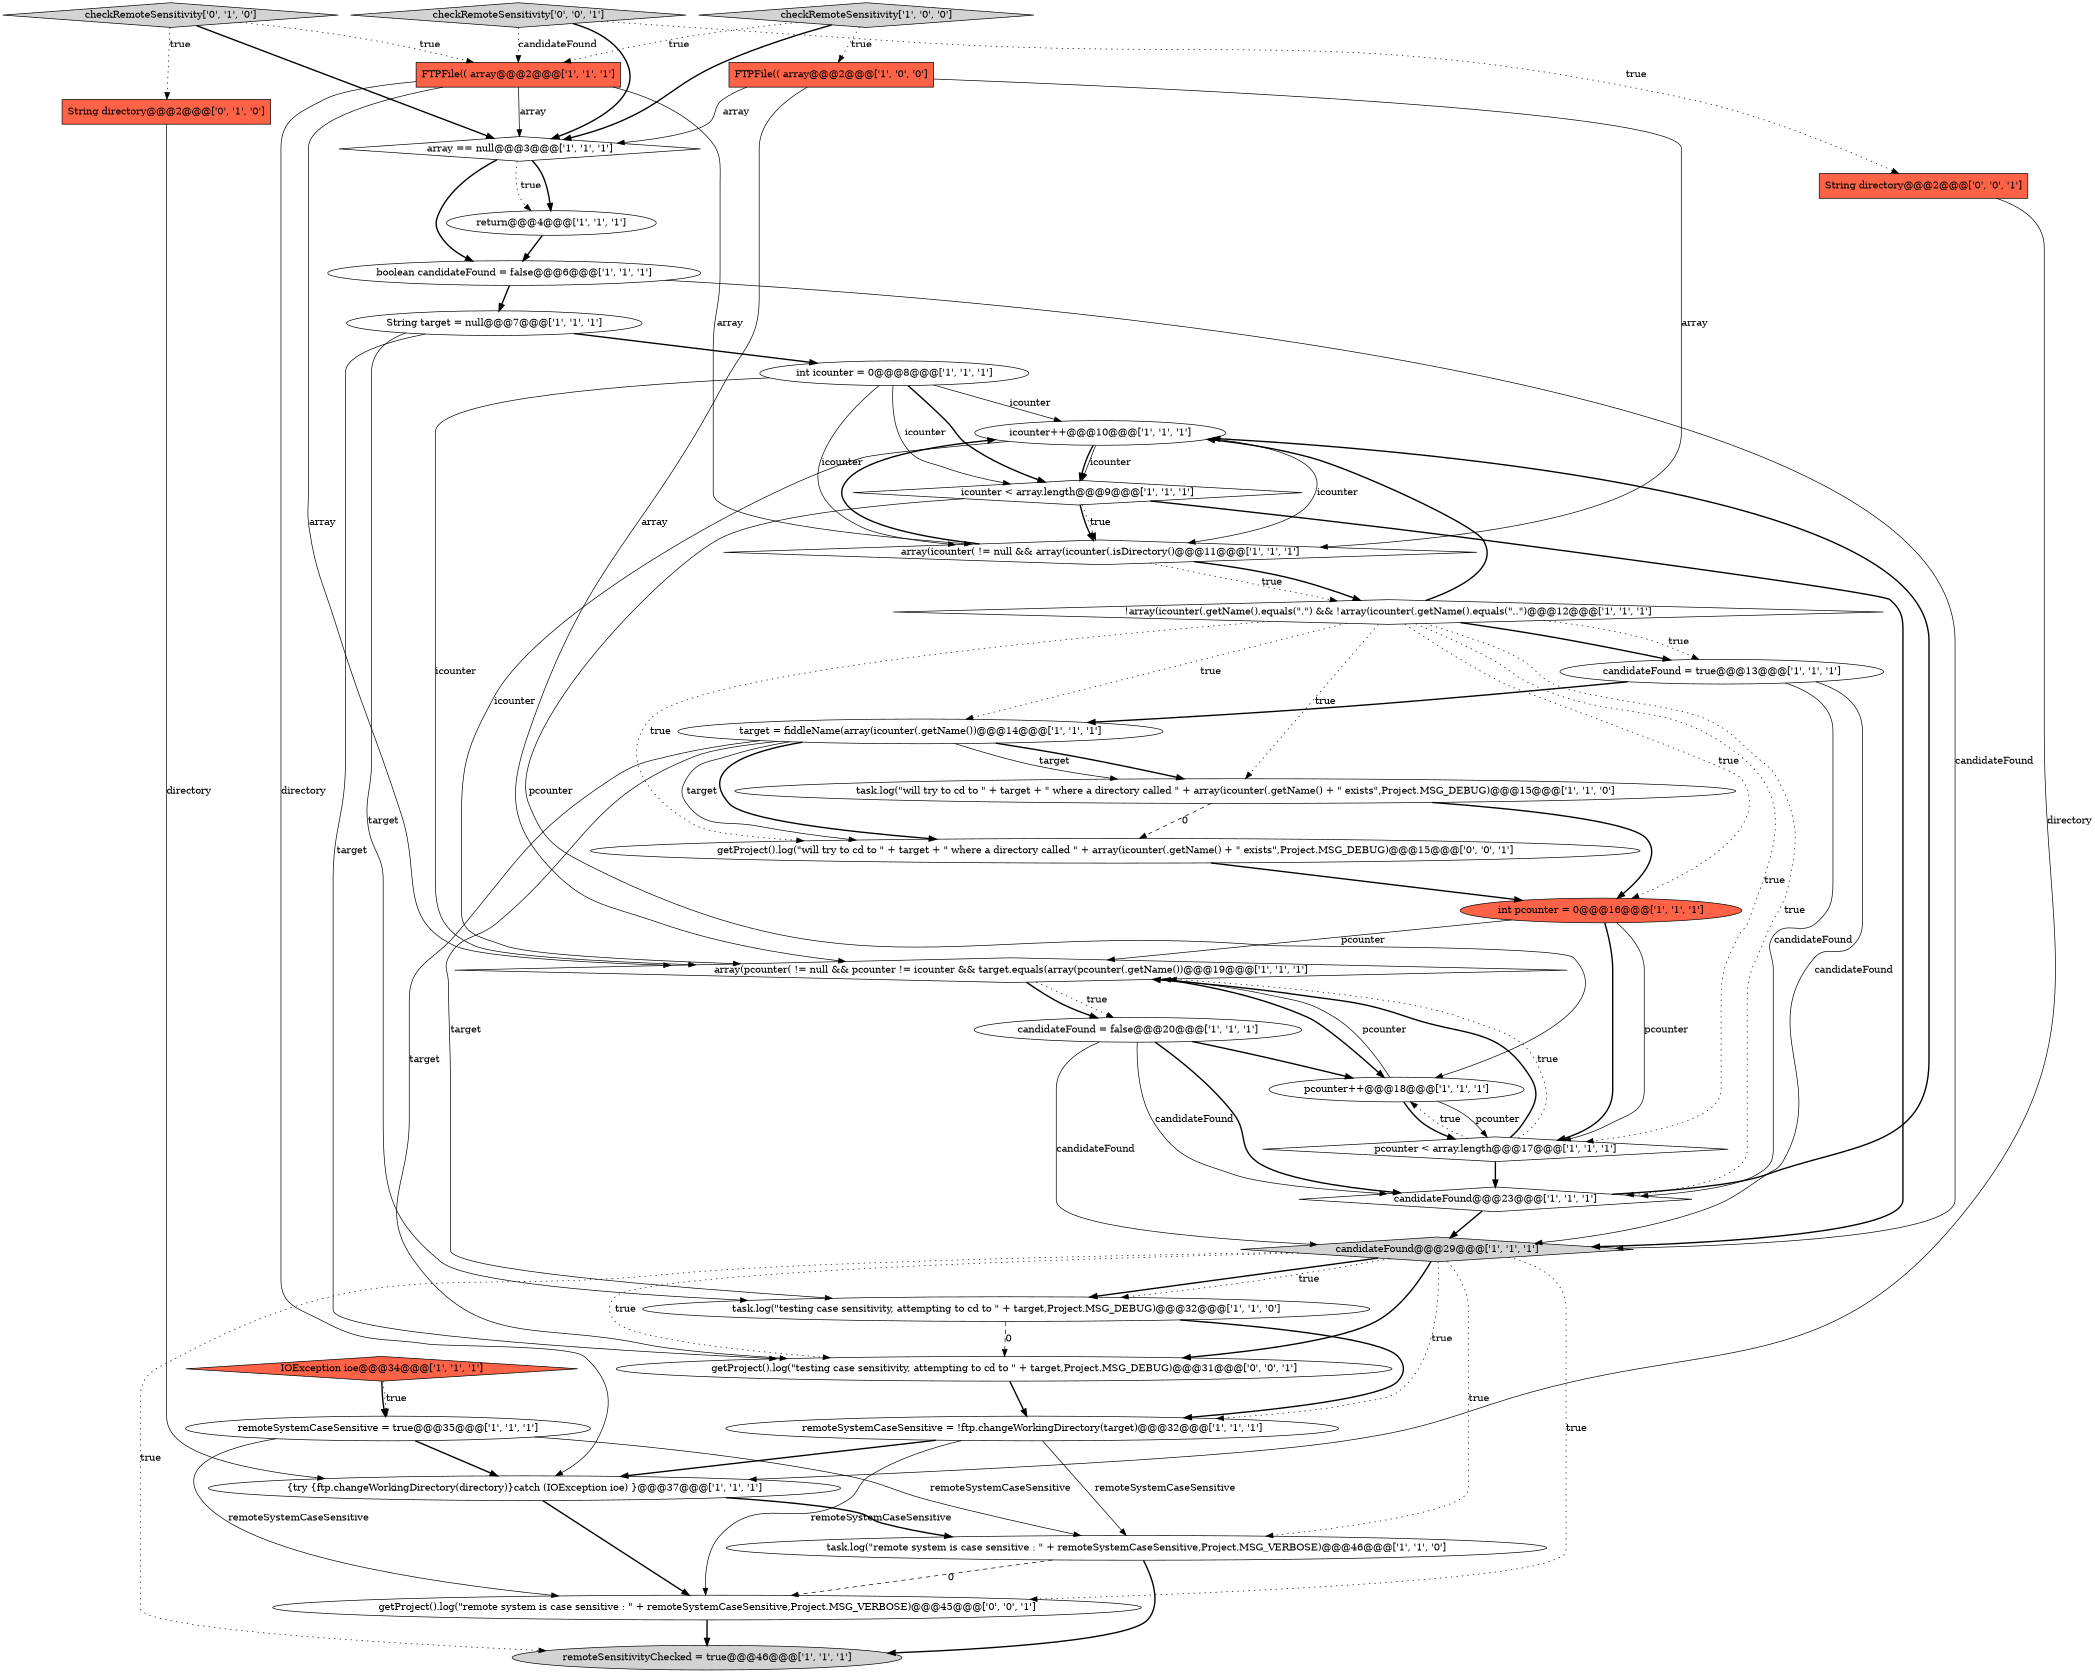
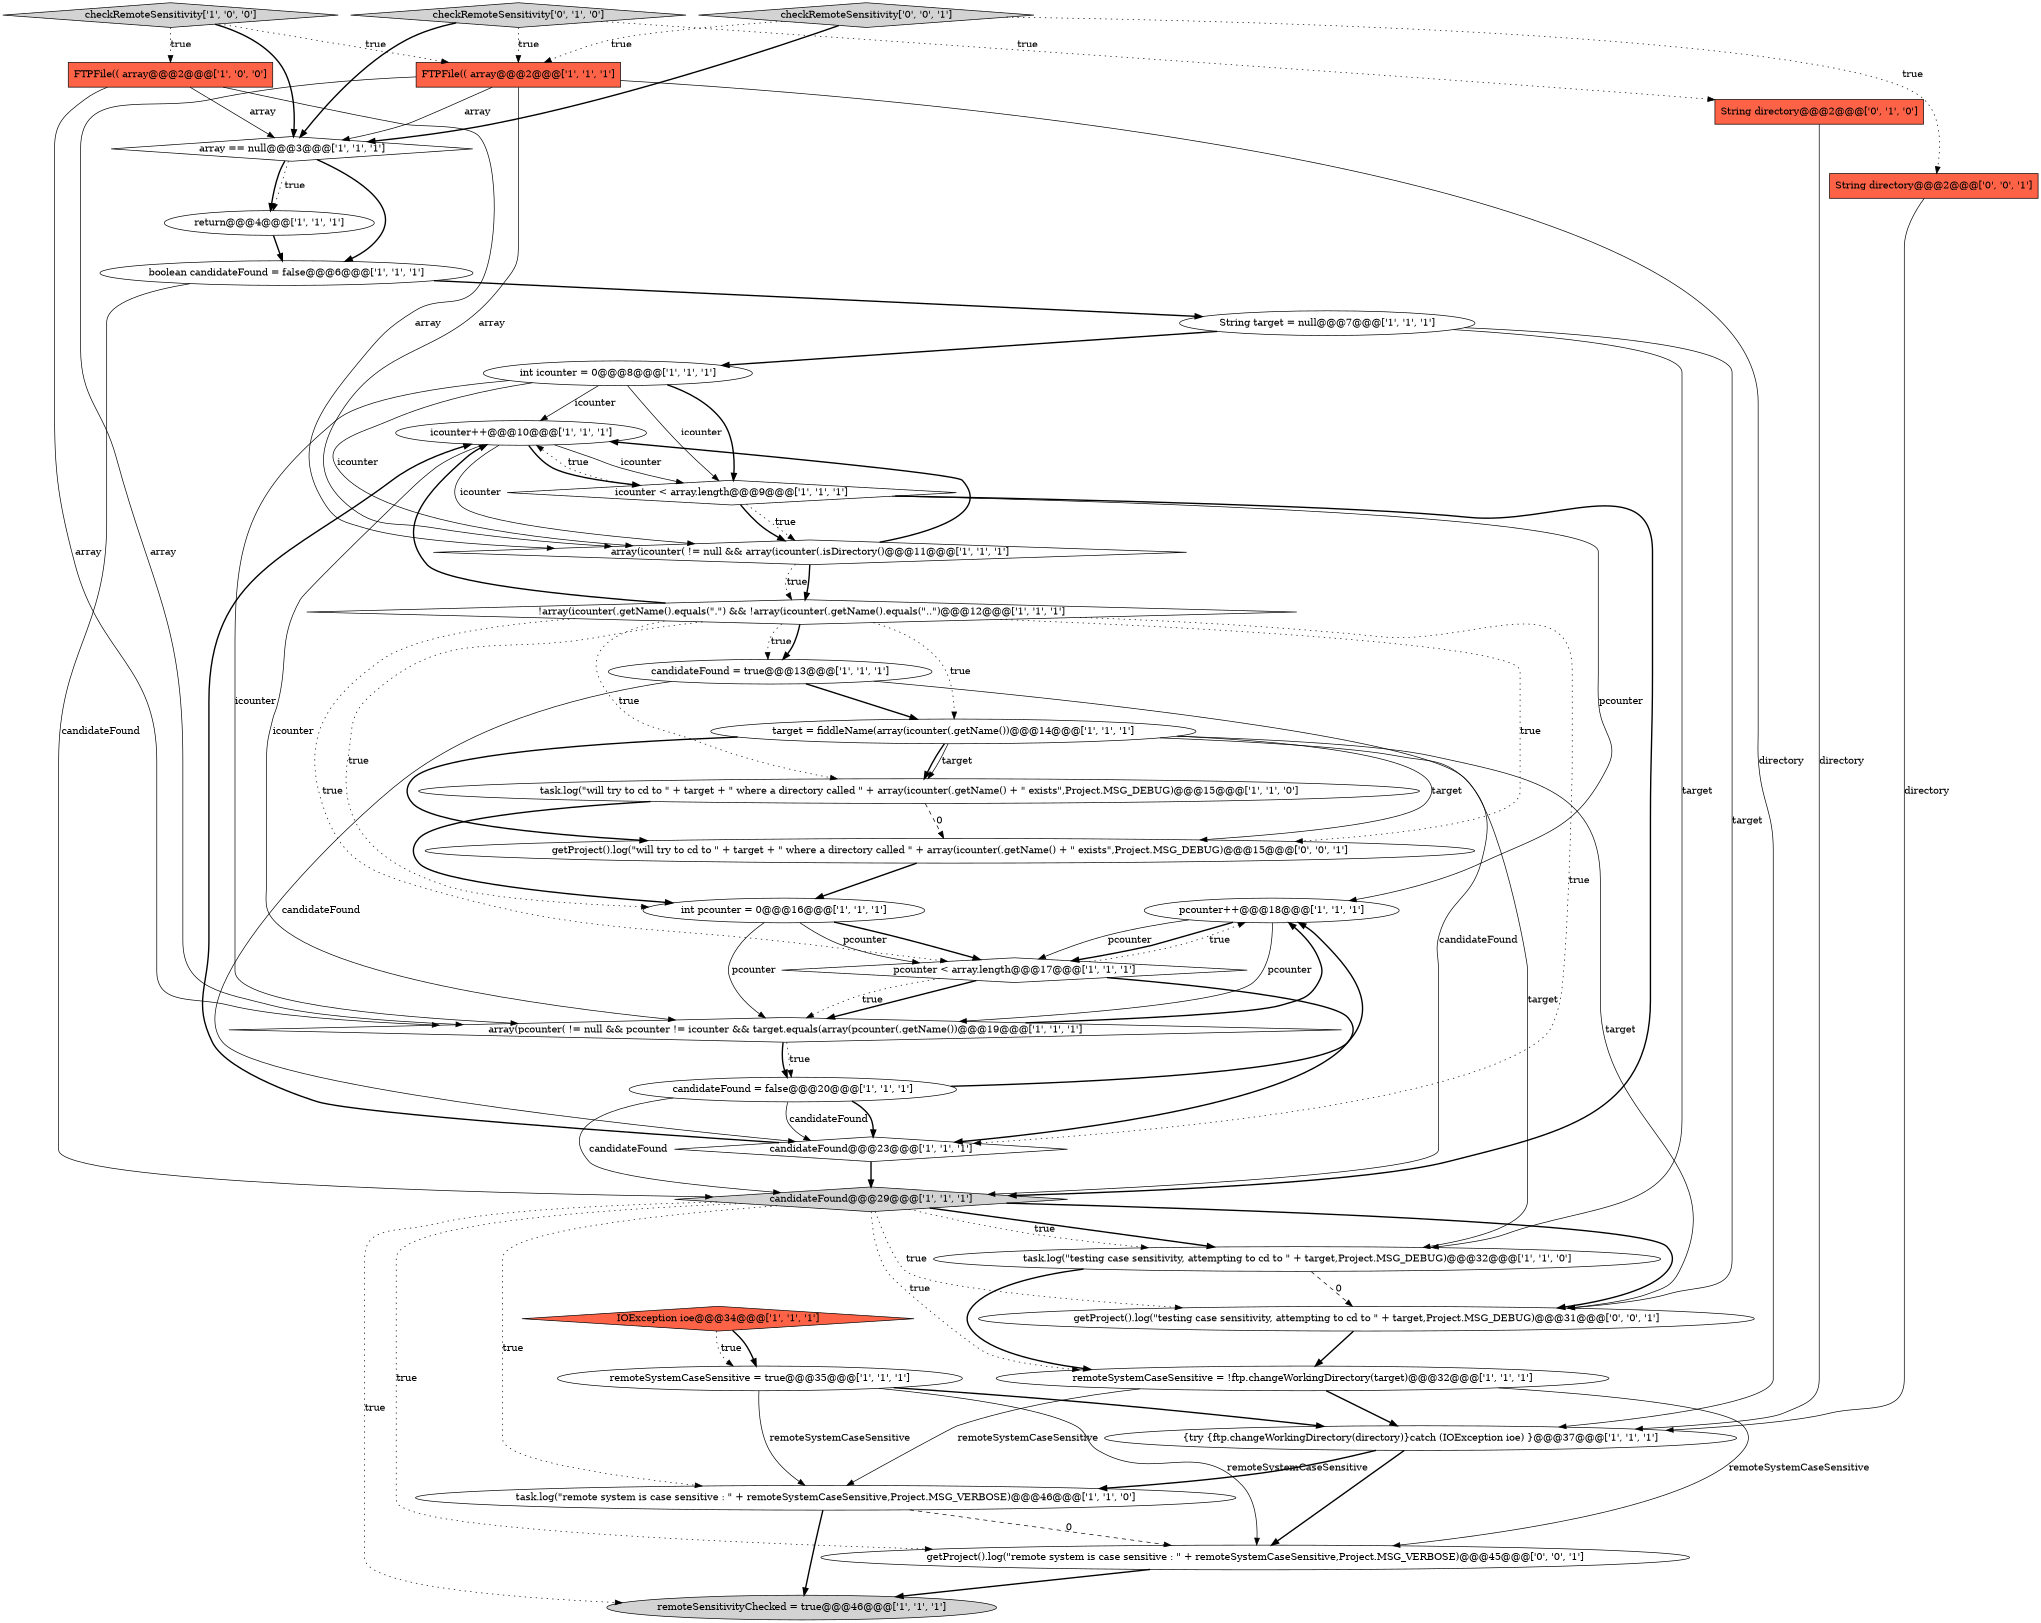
(558, 45) -> (622, 45)
none -> (578, 472)
(1601, 910) -> (784, 910)
